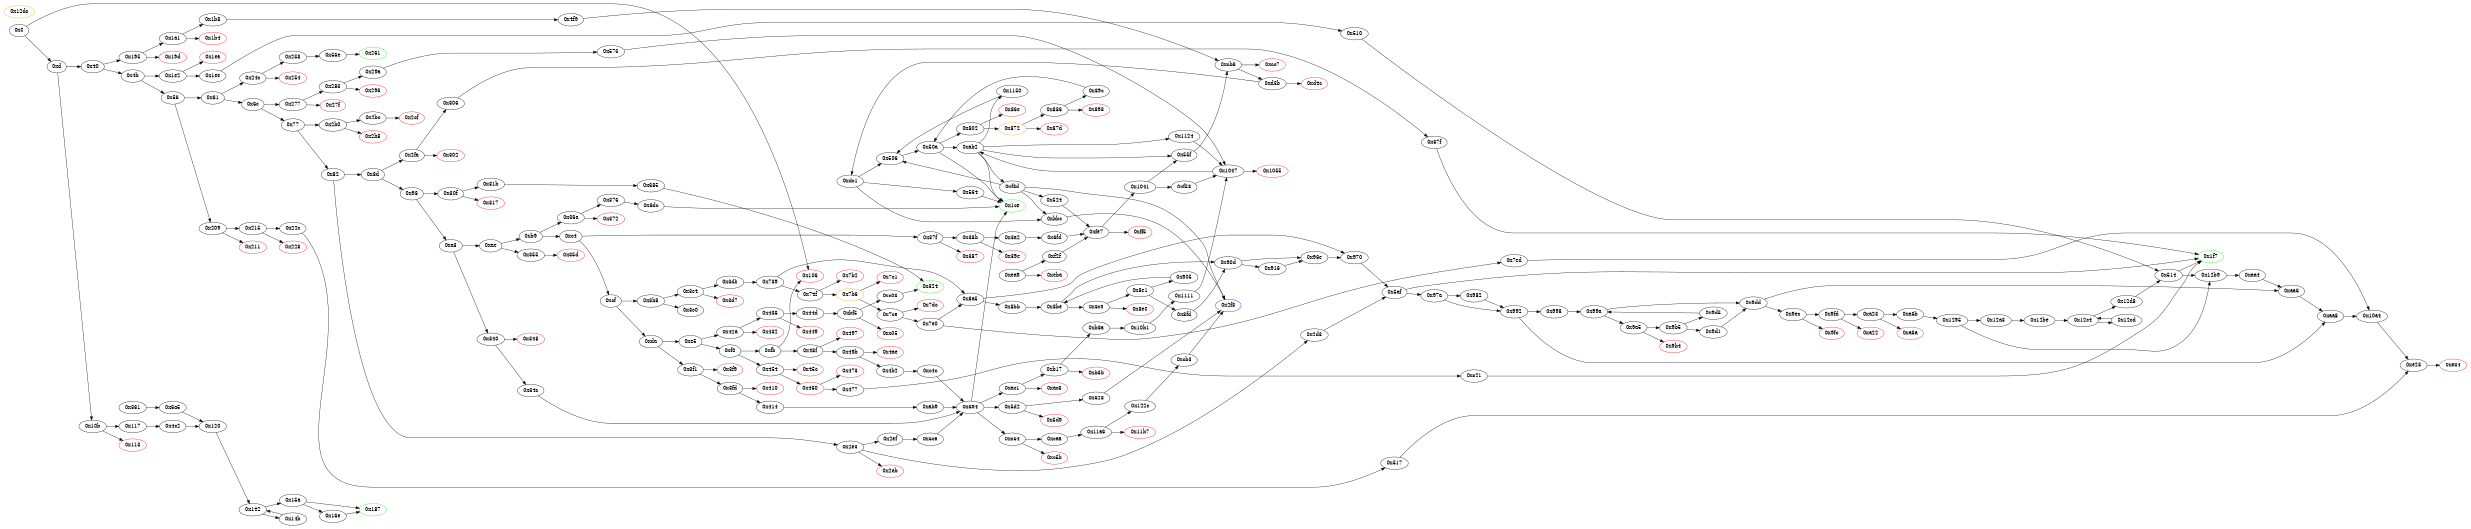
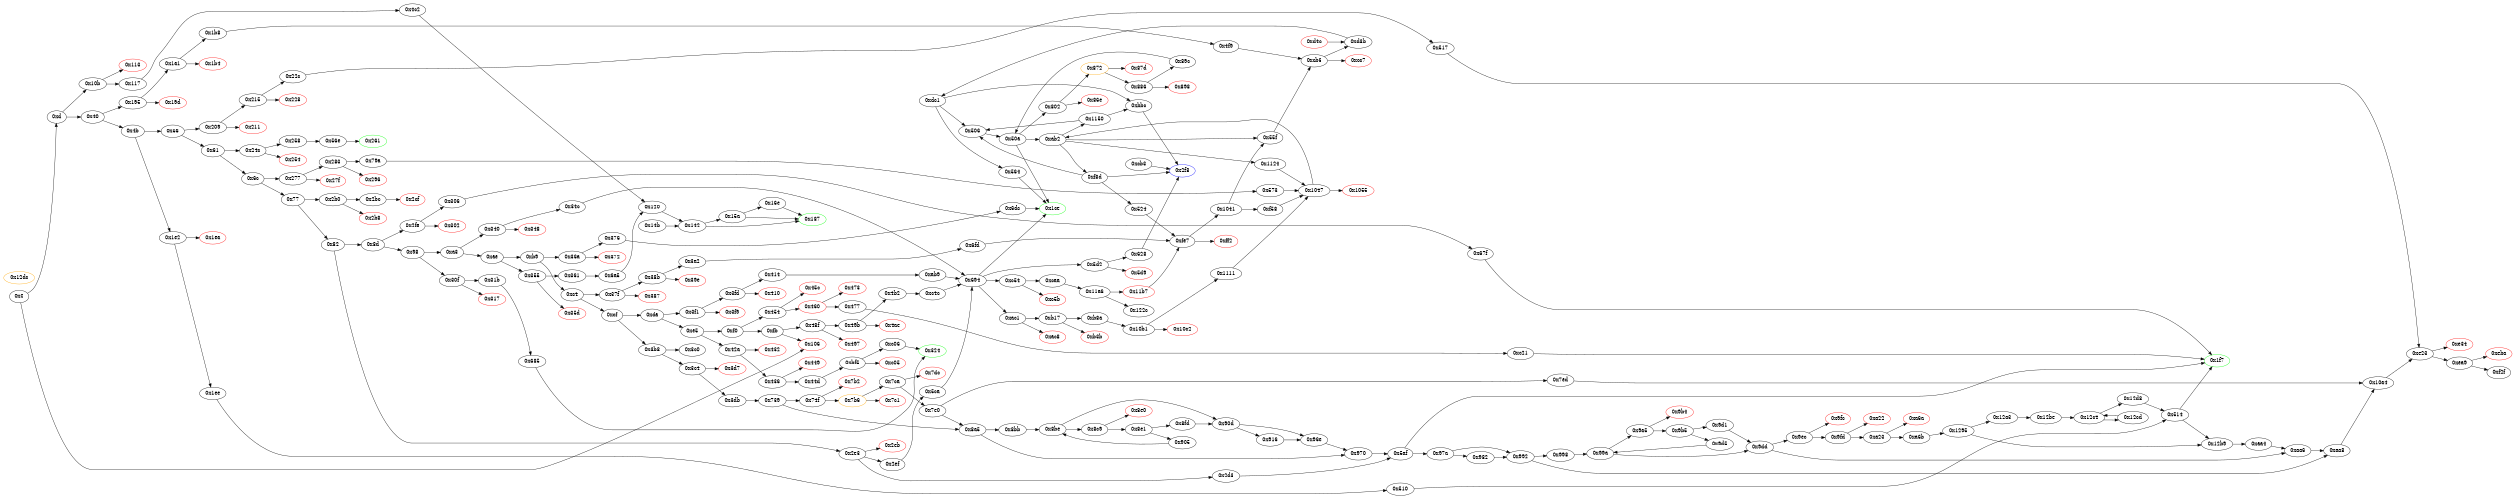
(373, 72) -> (373, 161)
(1292, 84) -> (1334, 42)
(990, 176) -> none
(1033, 201) -> (1116, 113)
(1140, 232) -> (1226, 241)
(1074, 245) -> (1165, 270)
none -> (550, 276)
none -> (1182, 330)
none -> (2438, 358)
(1161, 384) -> none
(269, 516) -> (751, 226)
